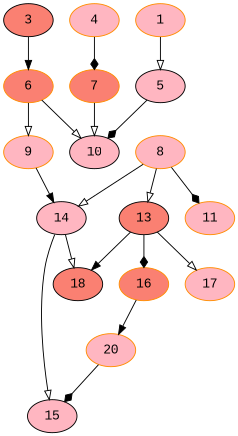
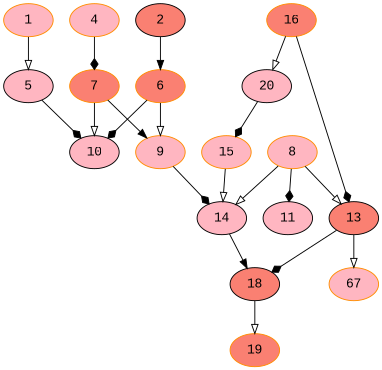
(28, 20) -> (160, 20)
none -> (123, 115)
(58, 116) -> (132, 115)
(43, 181) -> (187, 181)
(210, 218) -> (288, 218)
(144, 246) -> (321, 114)
(69, 247) -> (236, 247)
(114, 248) -> (309, 248)
(210, 284) -> (354, 284)
(42, 312) -> (224, 181)
(130, 313) -> (281, 49)
(111, 350) -> (267, 86)
none -> (255, 350)
(52, 416) -> (226, 152)
